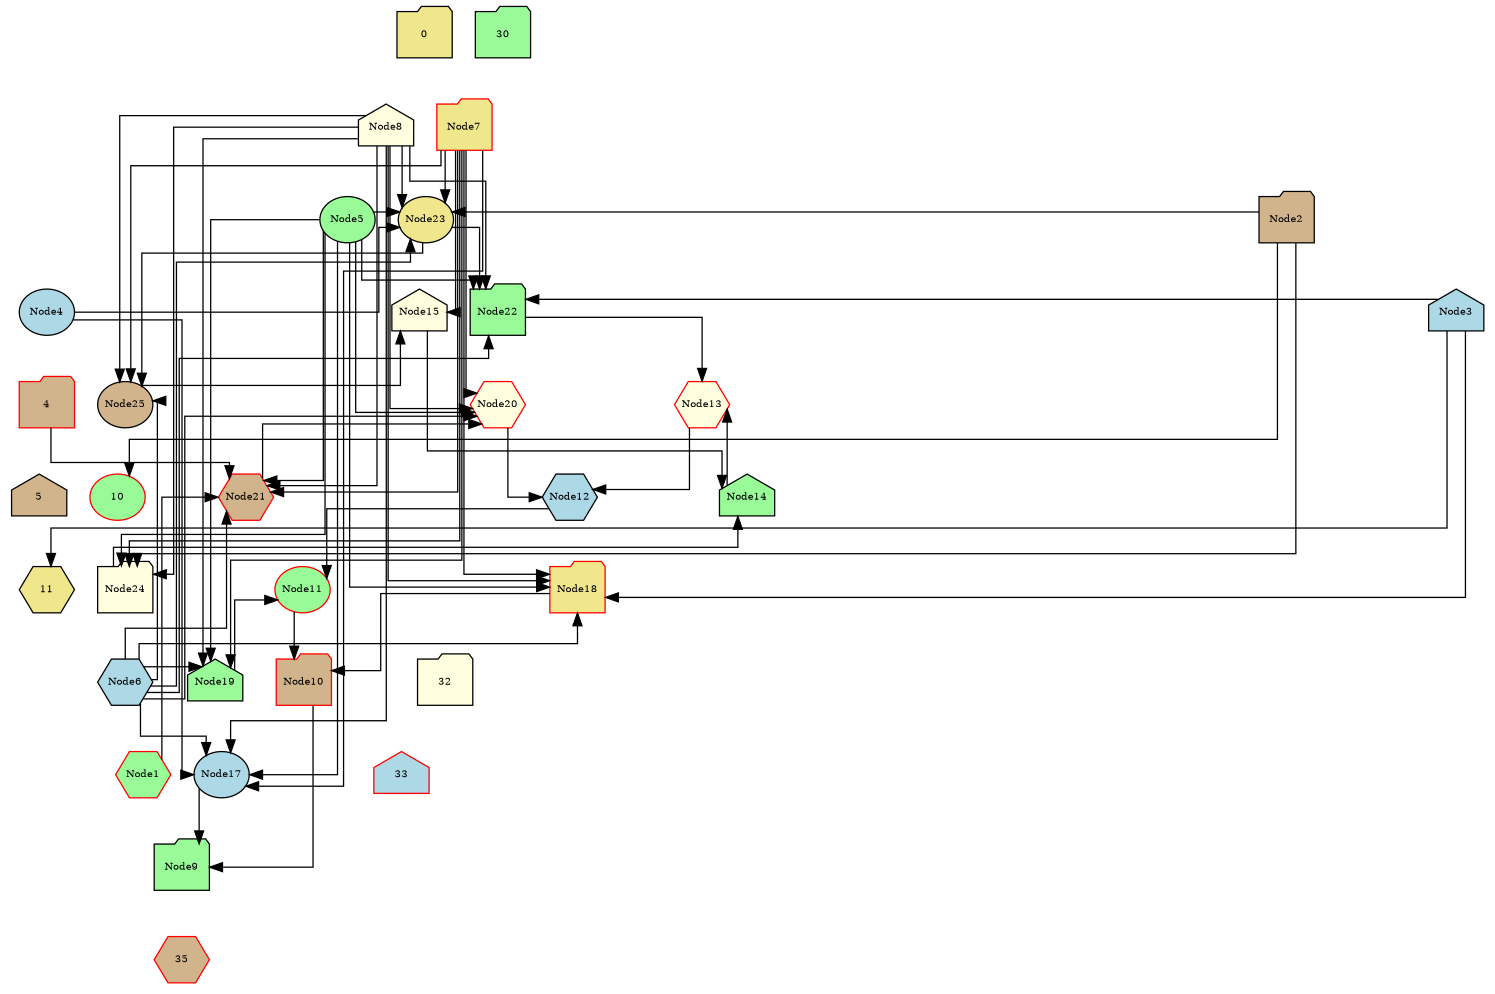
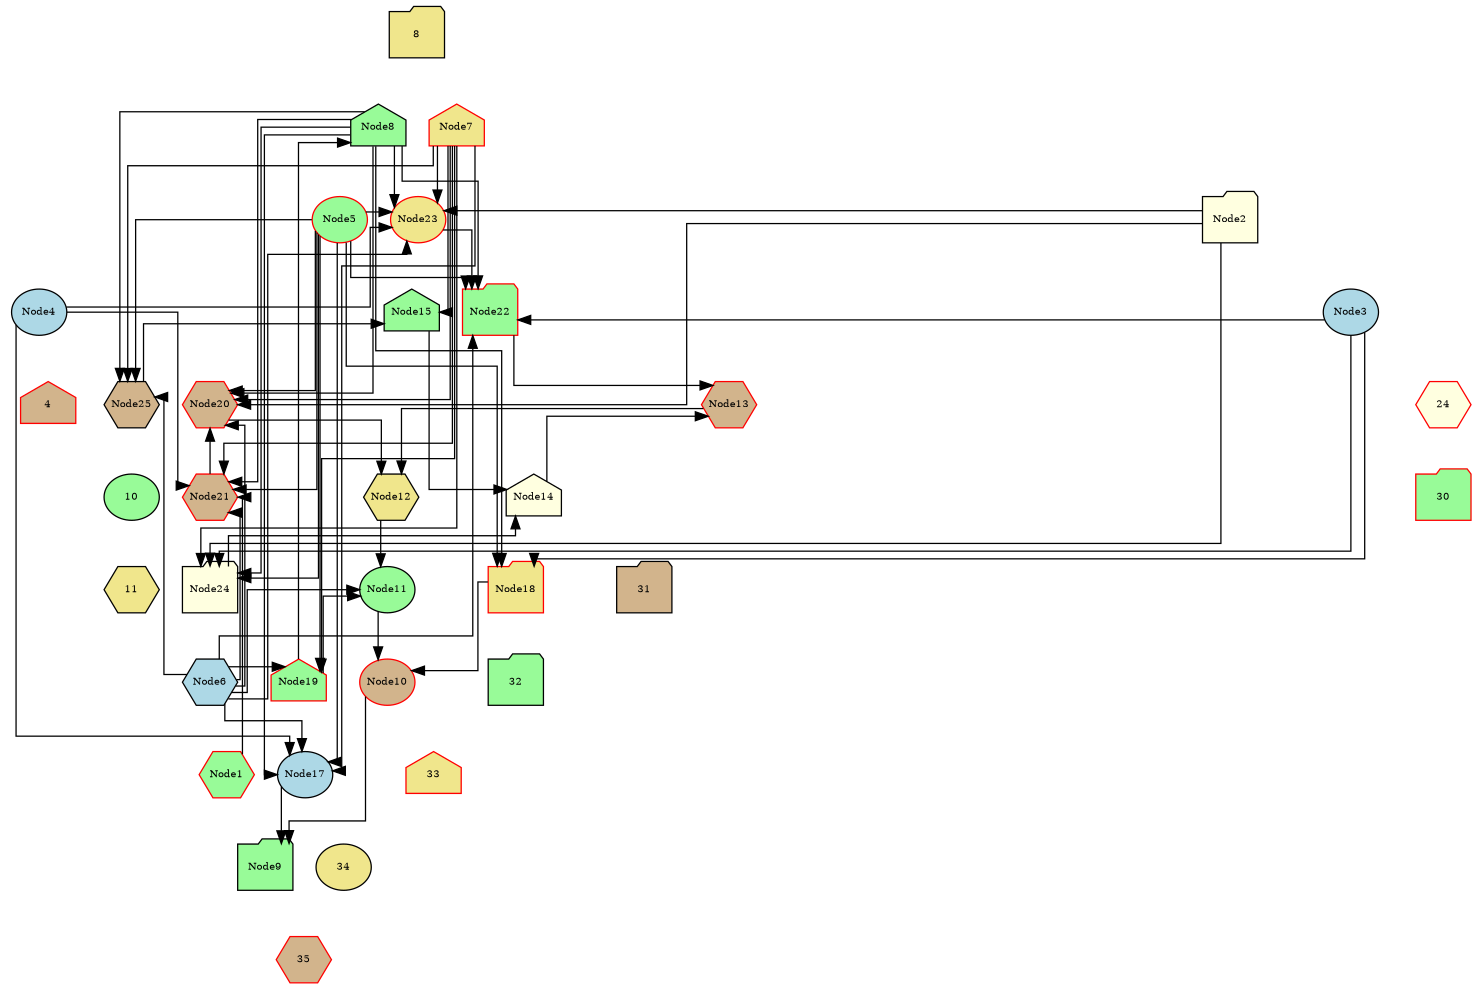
(425, 35) -> (417, 35)
(503, 35) -> (1443, 497)
(386, 127) -> (378, 127)
(464, 127) -> (457, 127)
(348, 220) -> (340, 220)
(426, 220) -> (418, 220)
(1287, 220) -> (1230, 220)
(227, 253) -> (149, 220)
(419, 312) -> (412, 312)
(498, 312) -> (490, 312)
(1456, 312) -> (1351, 312)
(203, 335) -> (298, 381)
(464, 399) -> none
(47, 405) -> (48, 405)
(125, 405) -> (132, 405)
(498, 405) -> (210, 405)
(702, 405) -> (729, 405)
none -> (1443, 405)
(790, 439) -> (687, 274)
(141, 463) -> (178, 344)
(39, 497) -> none
(118, 497) -> (132, 497)
(570, 497) -> (391, 497)
(747, 497) -> (534, 497)
(835, 528) -> (892, 551)
(303, 590) -> (387, 590)
none -> (644, 590)
(360, 644) -> (247, 599)
(215, 682) -> (299, 682)
(304, 682) -> (387, 682)
(445, 682) -> (516, 682)
(401, 775) -> (434, 775)
none -> (344, 867)
